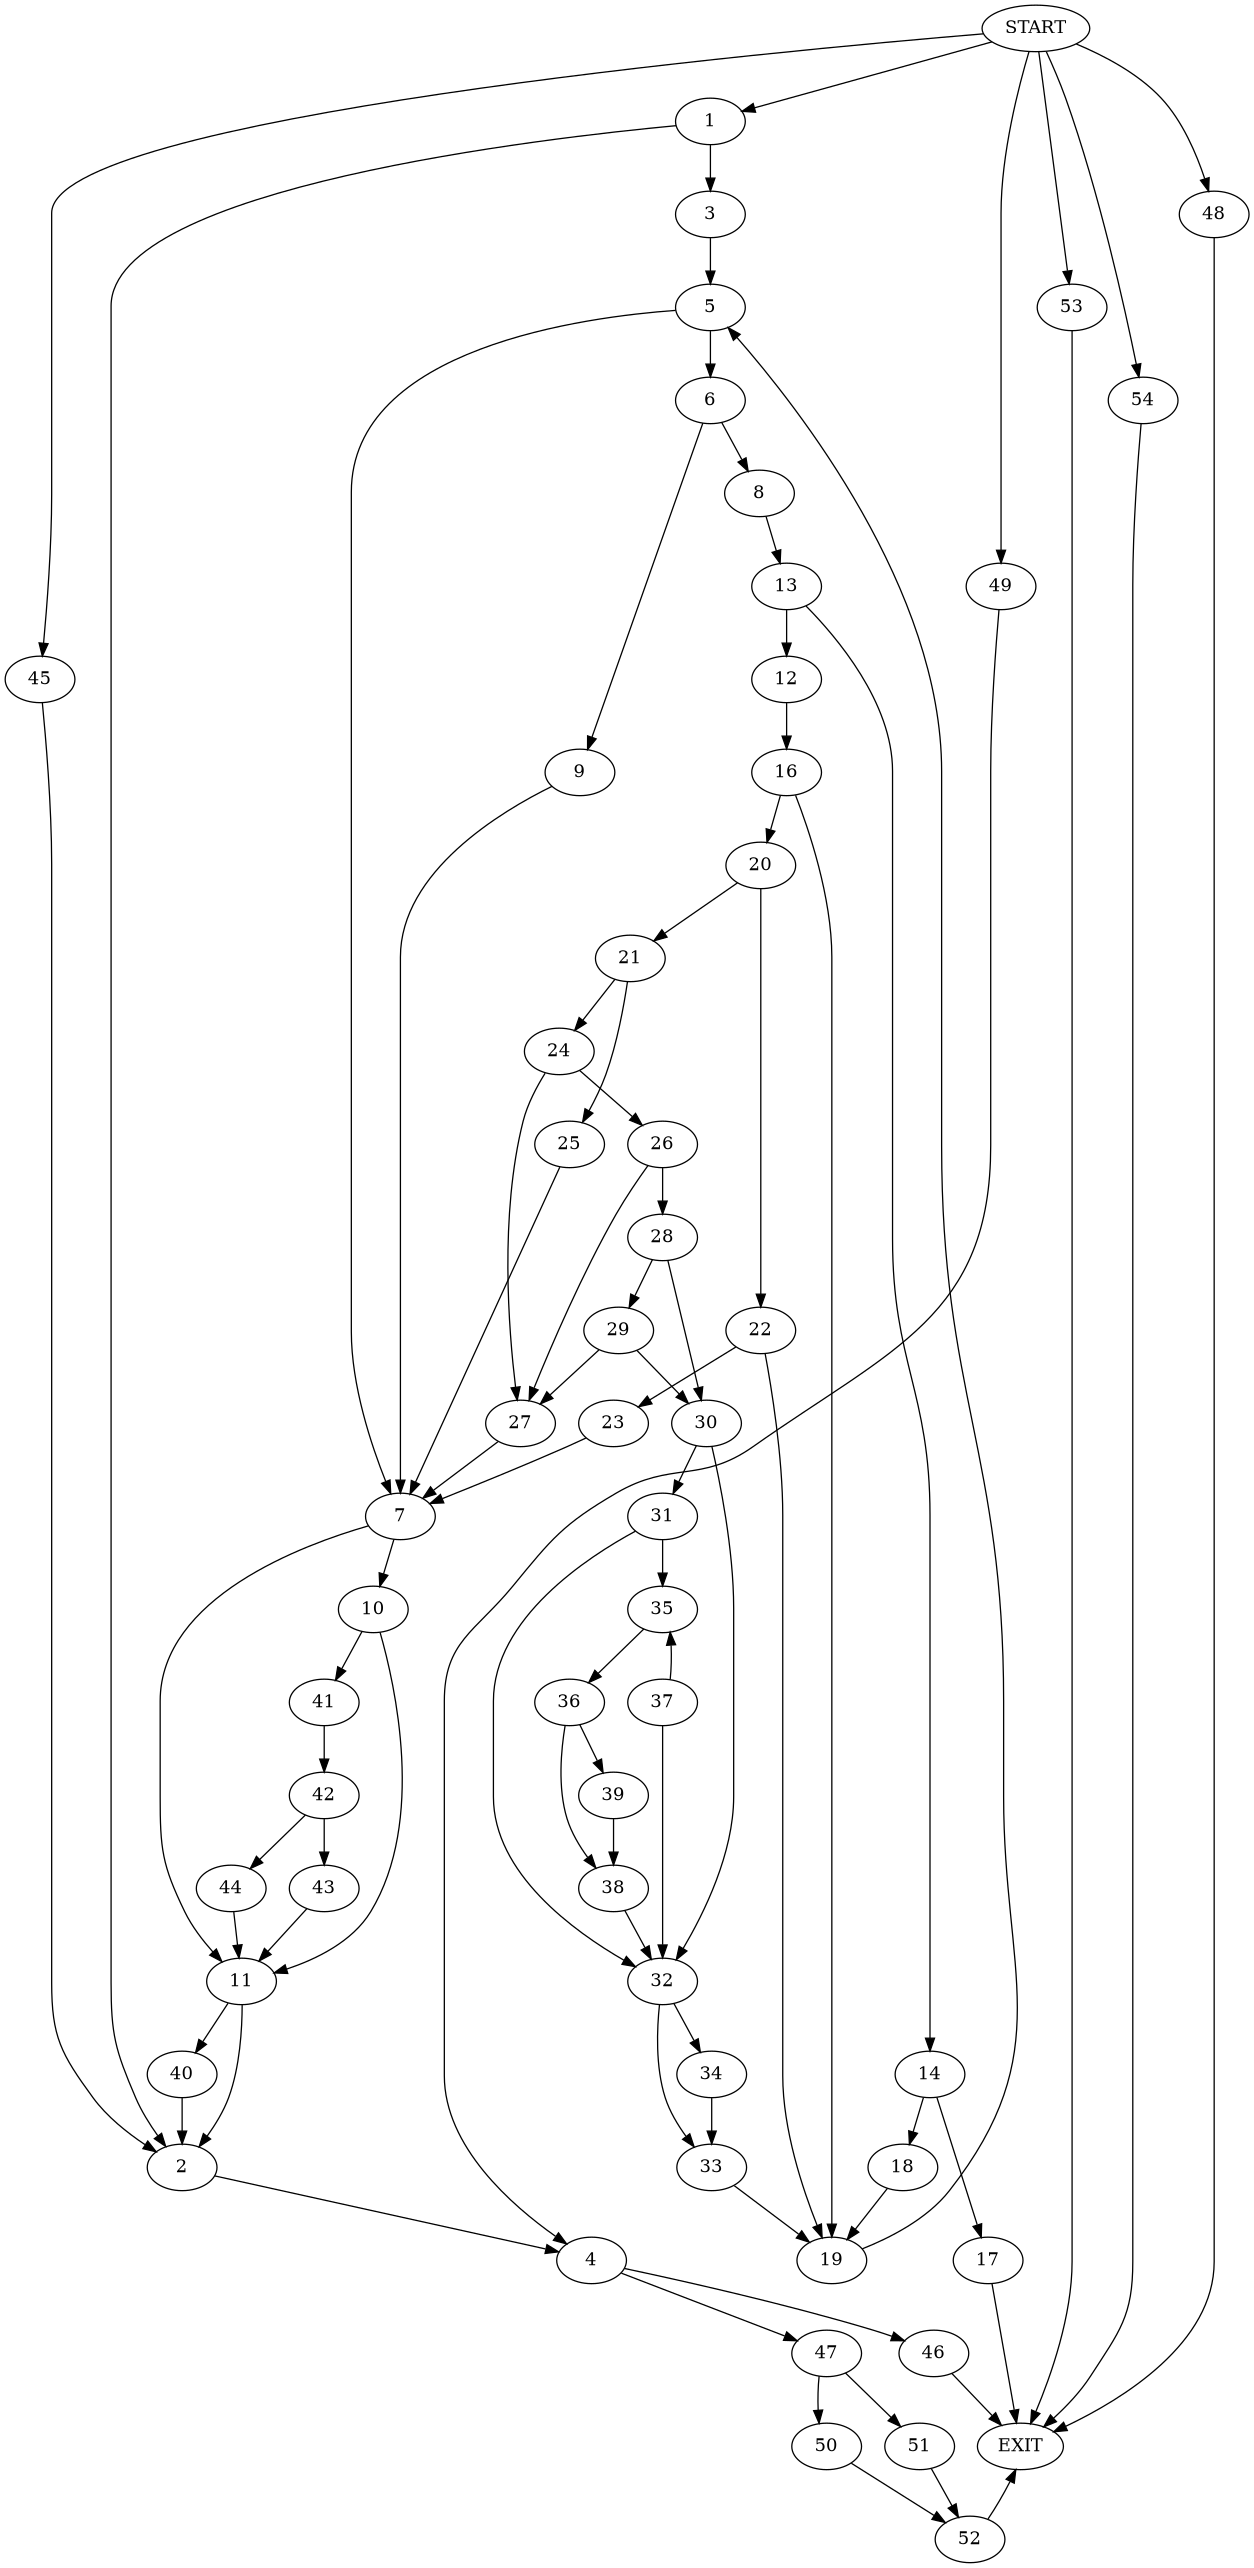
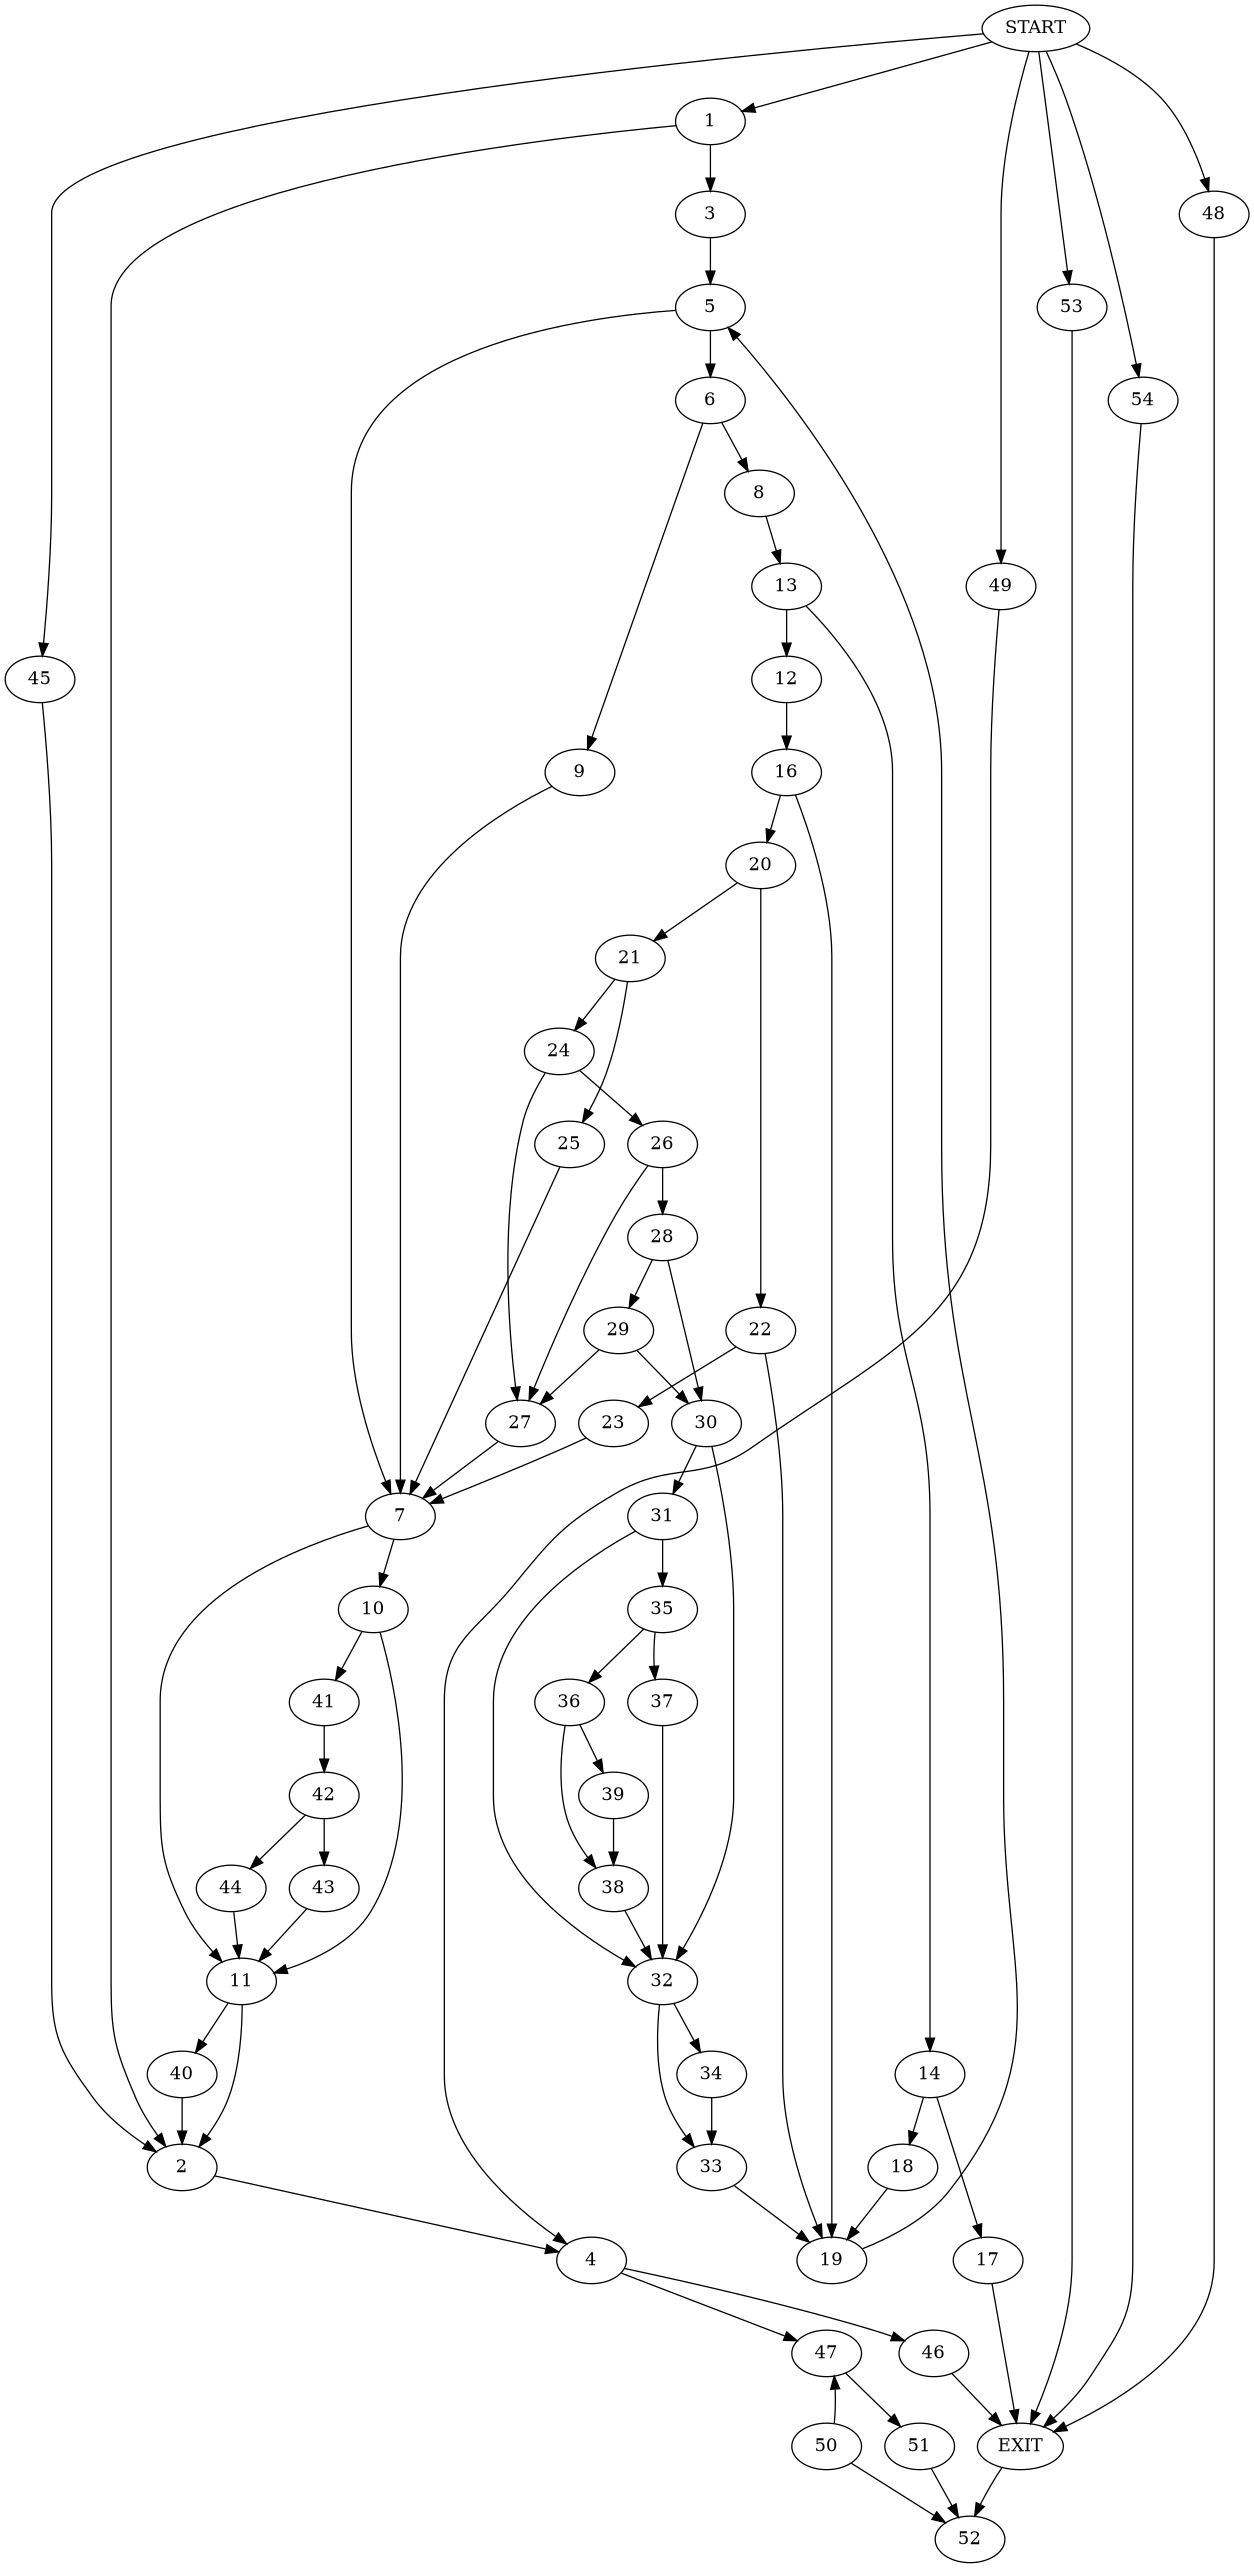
(671, 1662) -> (654, 1649)
(818, 2393) -> (835, 2406)
(1000, 2501) -> (991, 2486)
